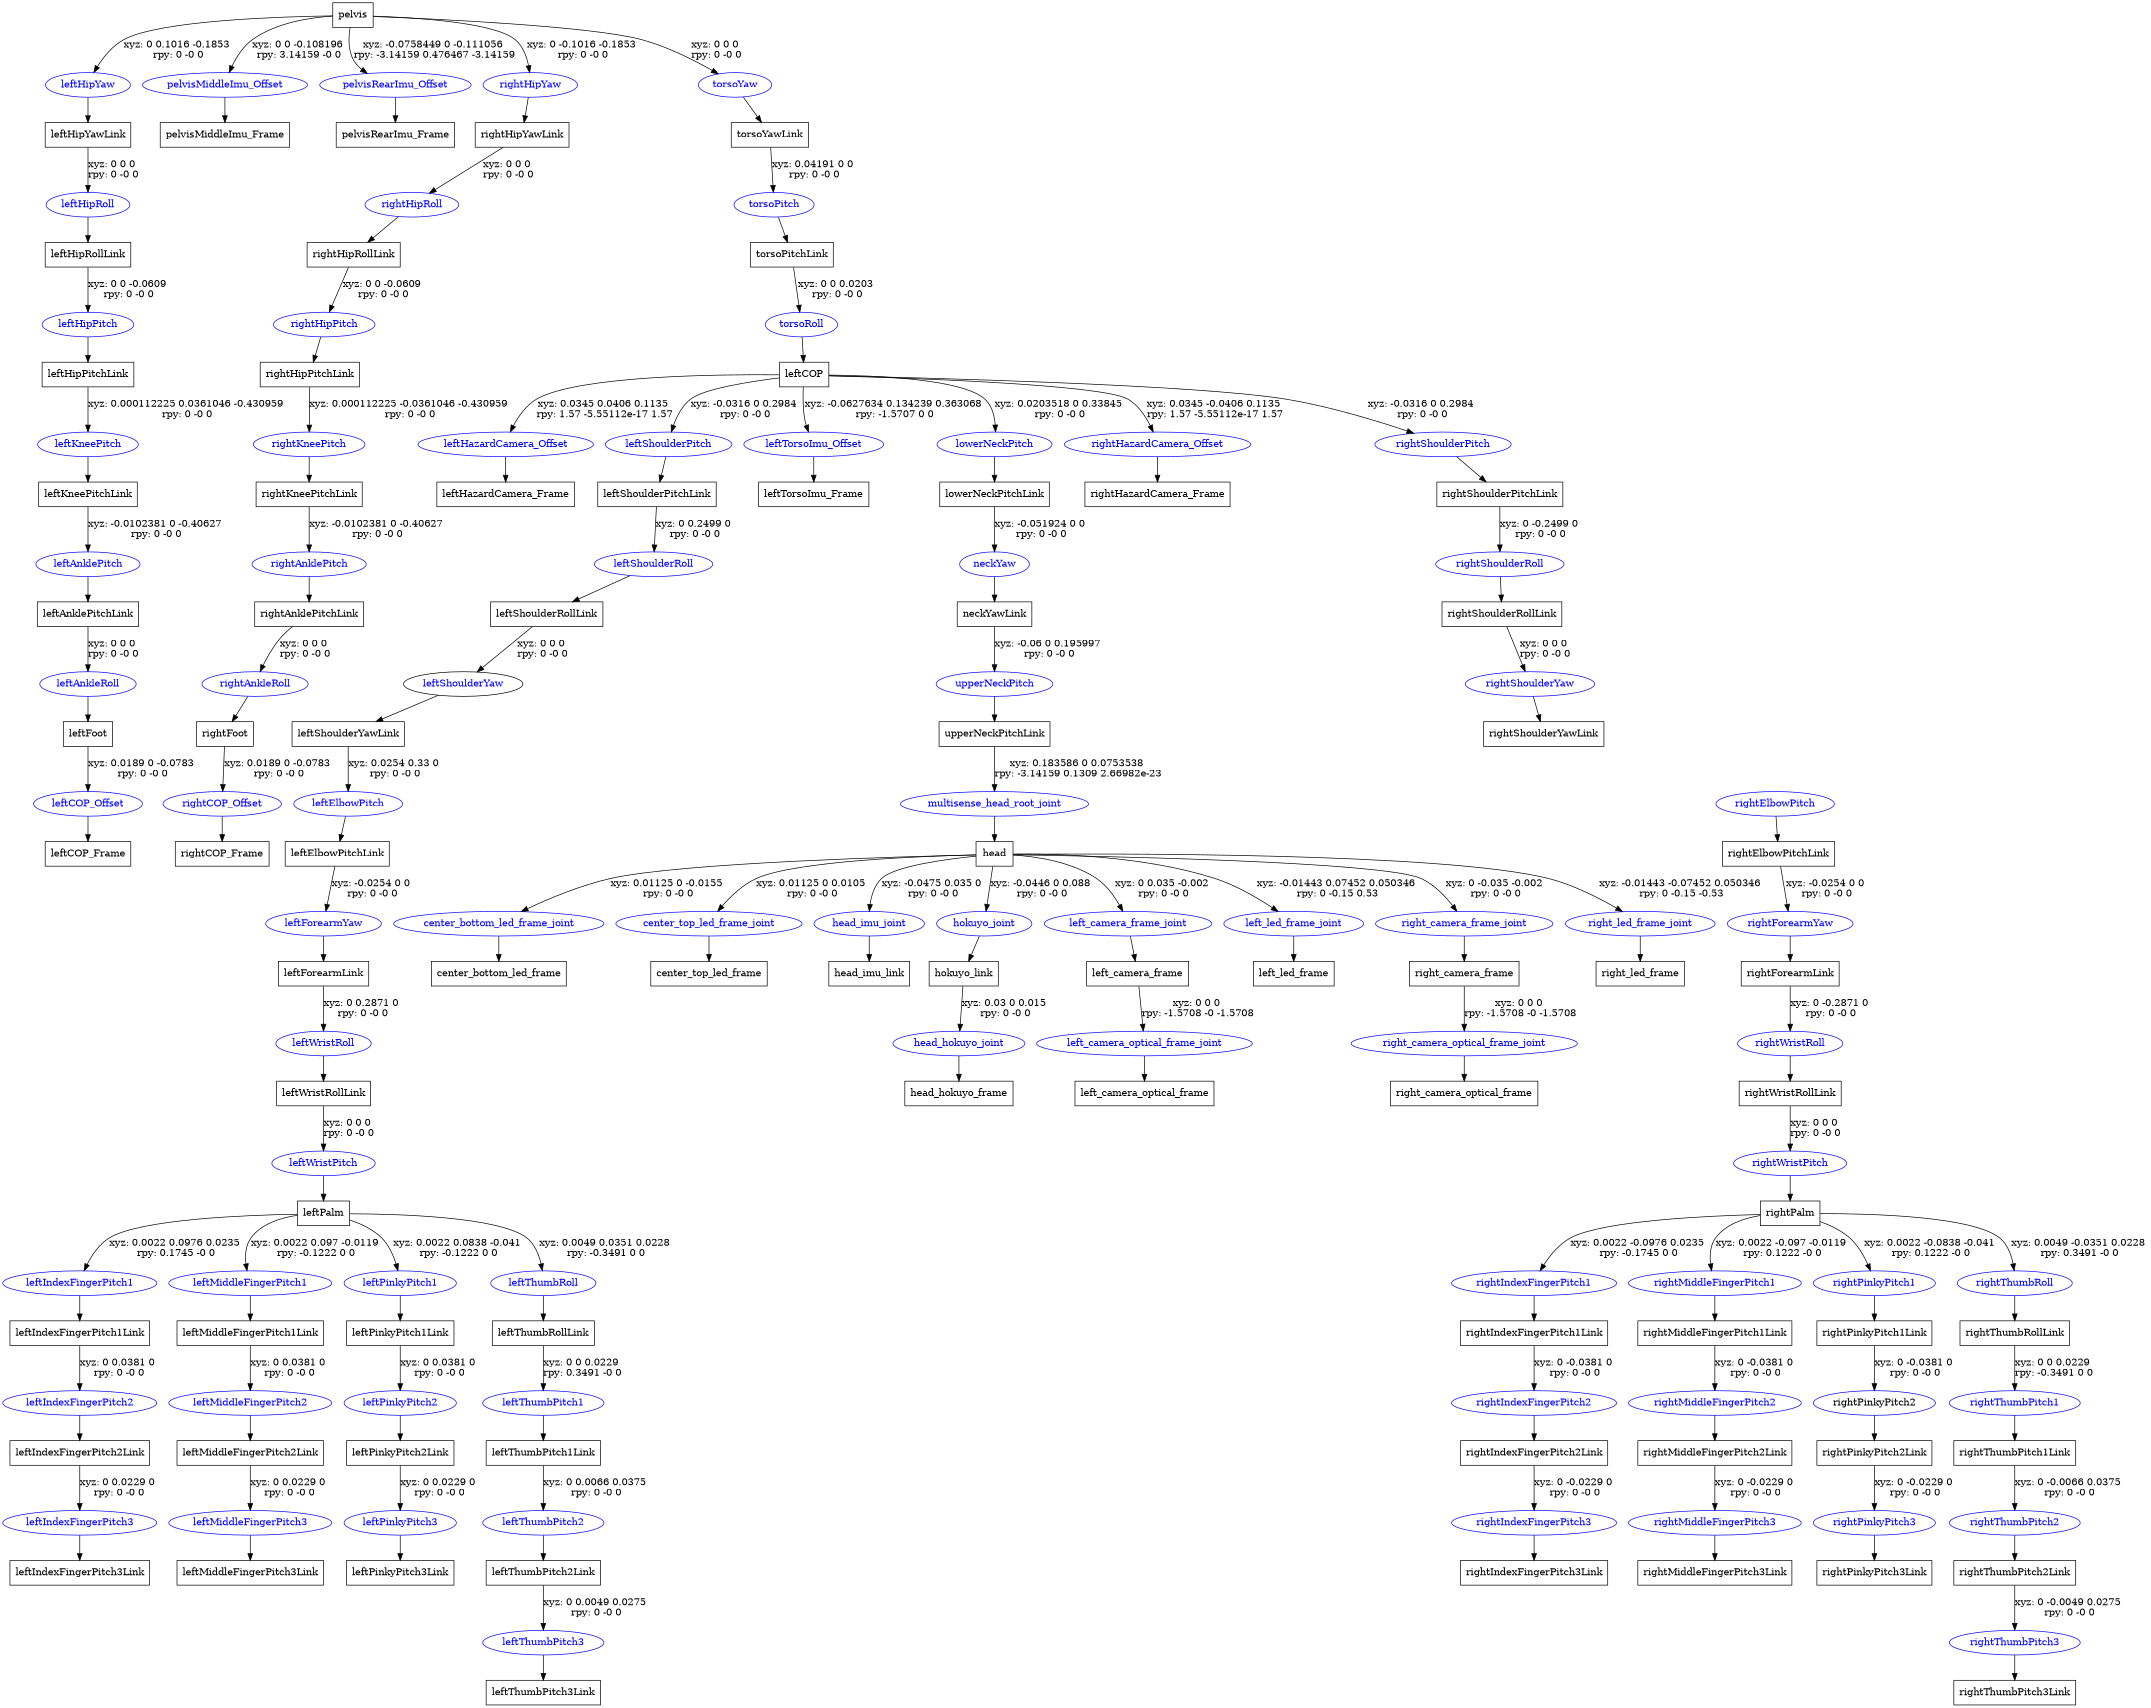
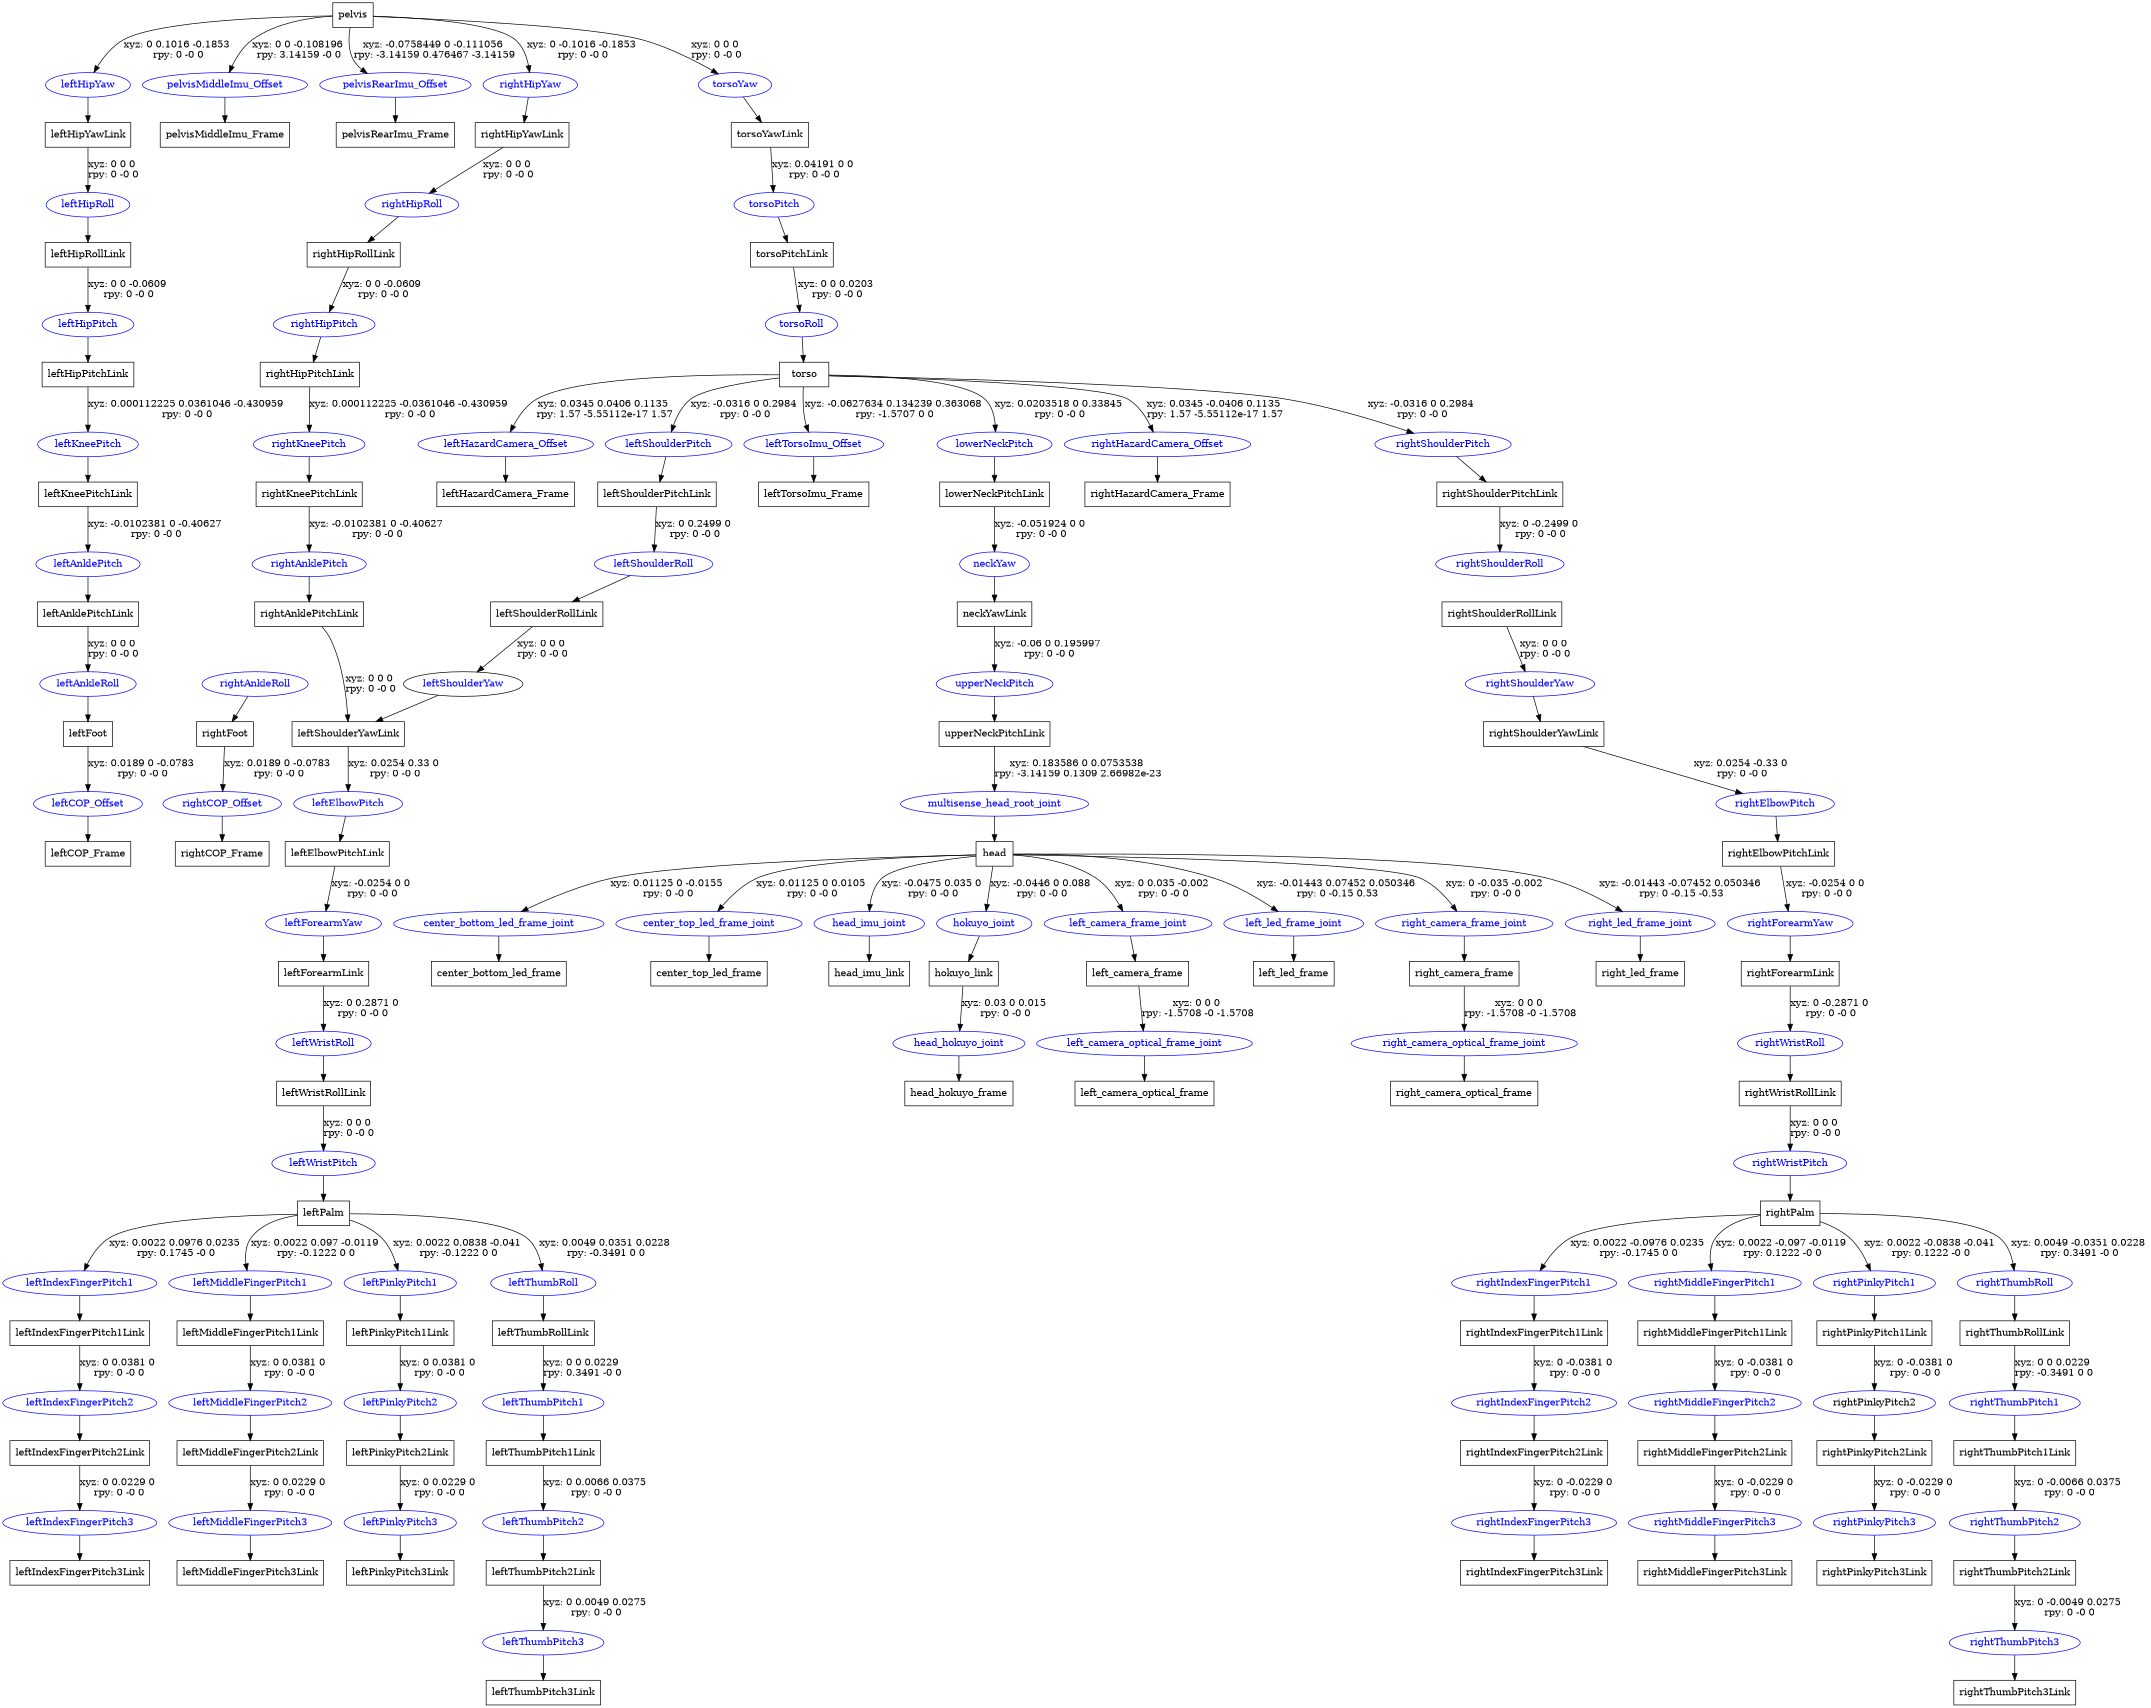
(804, 375) -> (804, 375)
(1501, 586) -> none
(276, 644) -> (341, 669)
none -> (1660, 769)
